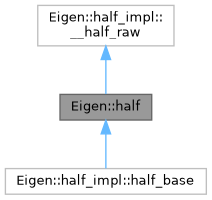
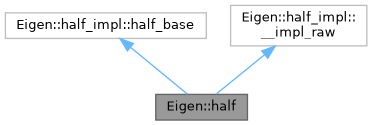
(106, 26) -> (299, 26)
(106, 151) -> (159, 71)
